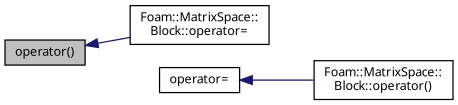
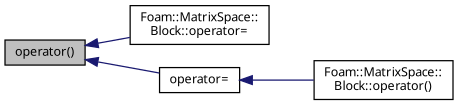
none -> (129, 67)
